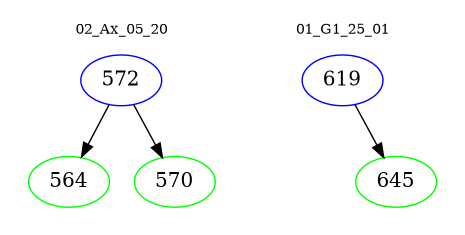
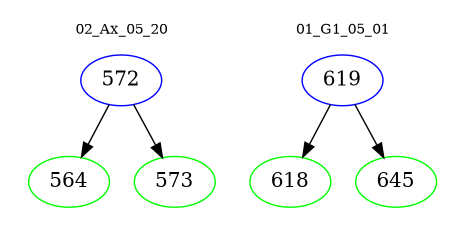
(343, 30) -> (343, 30)
(175, 182) -> (175, 182)
none -> (290, 182)
